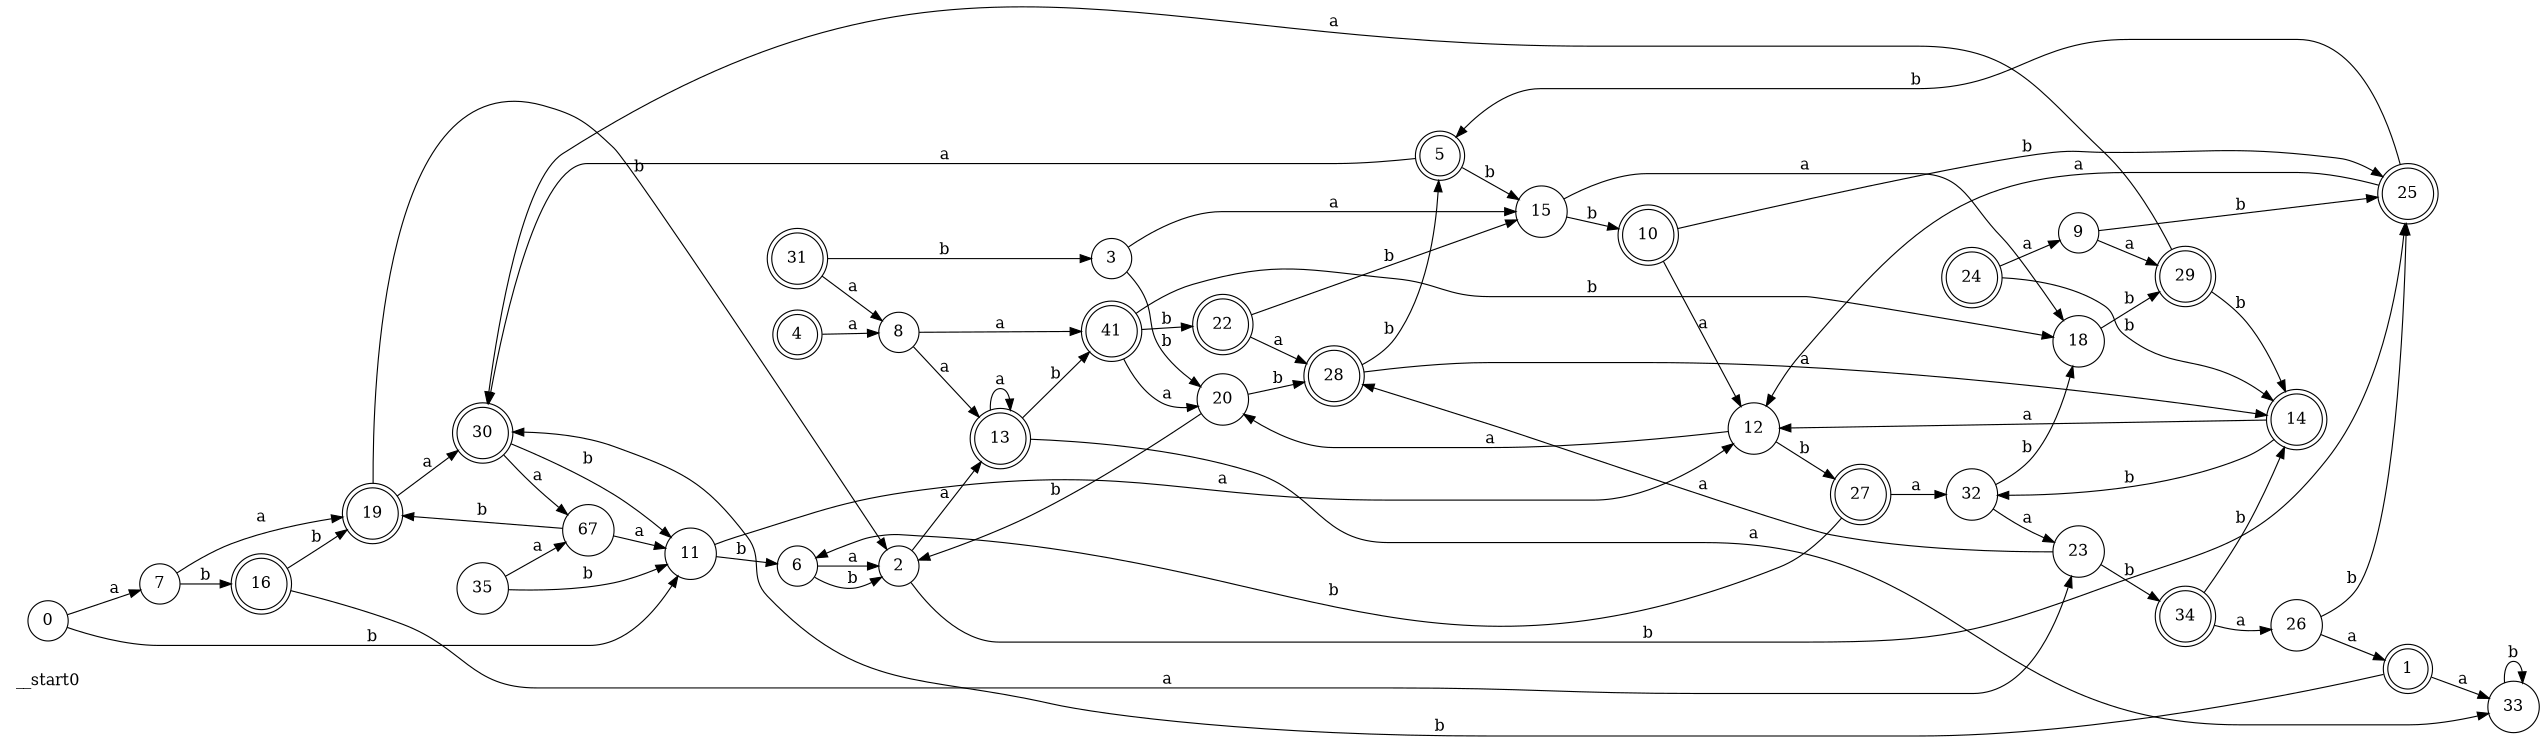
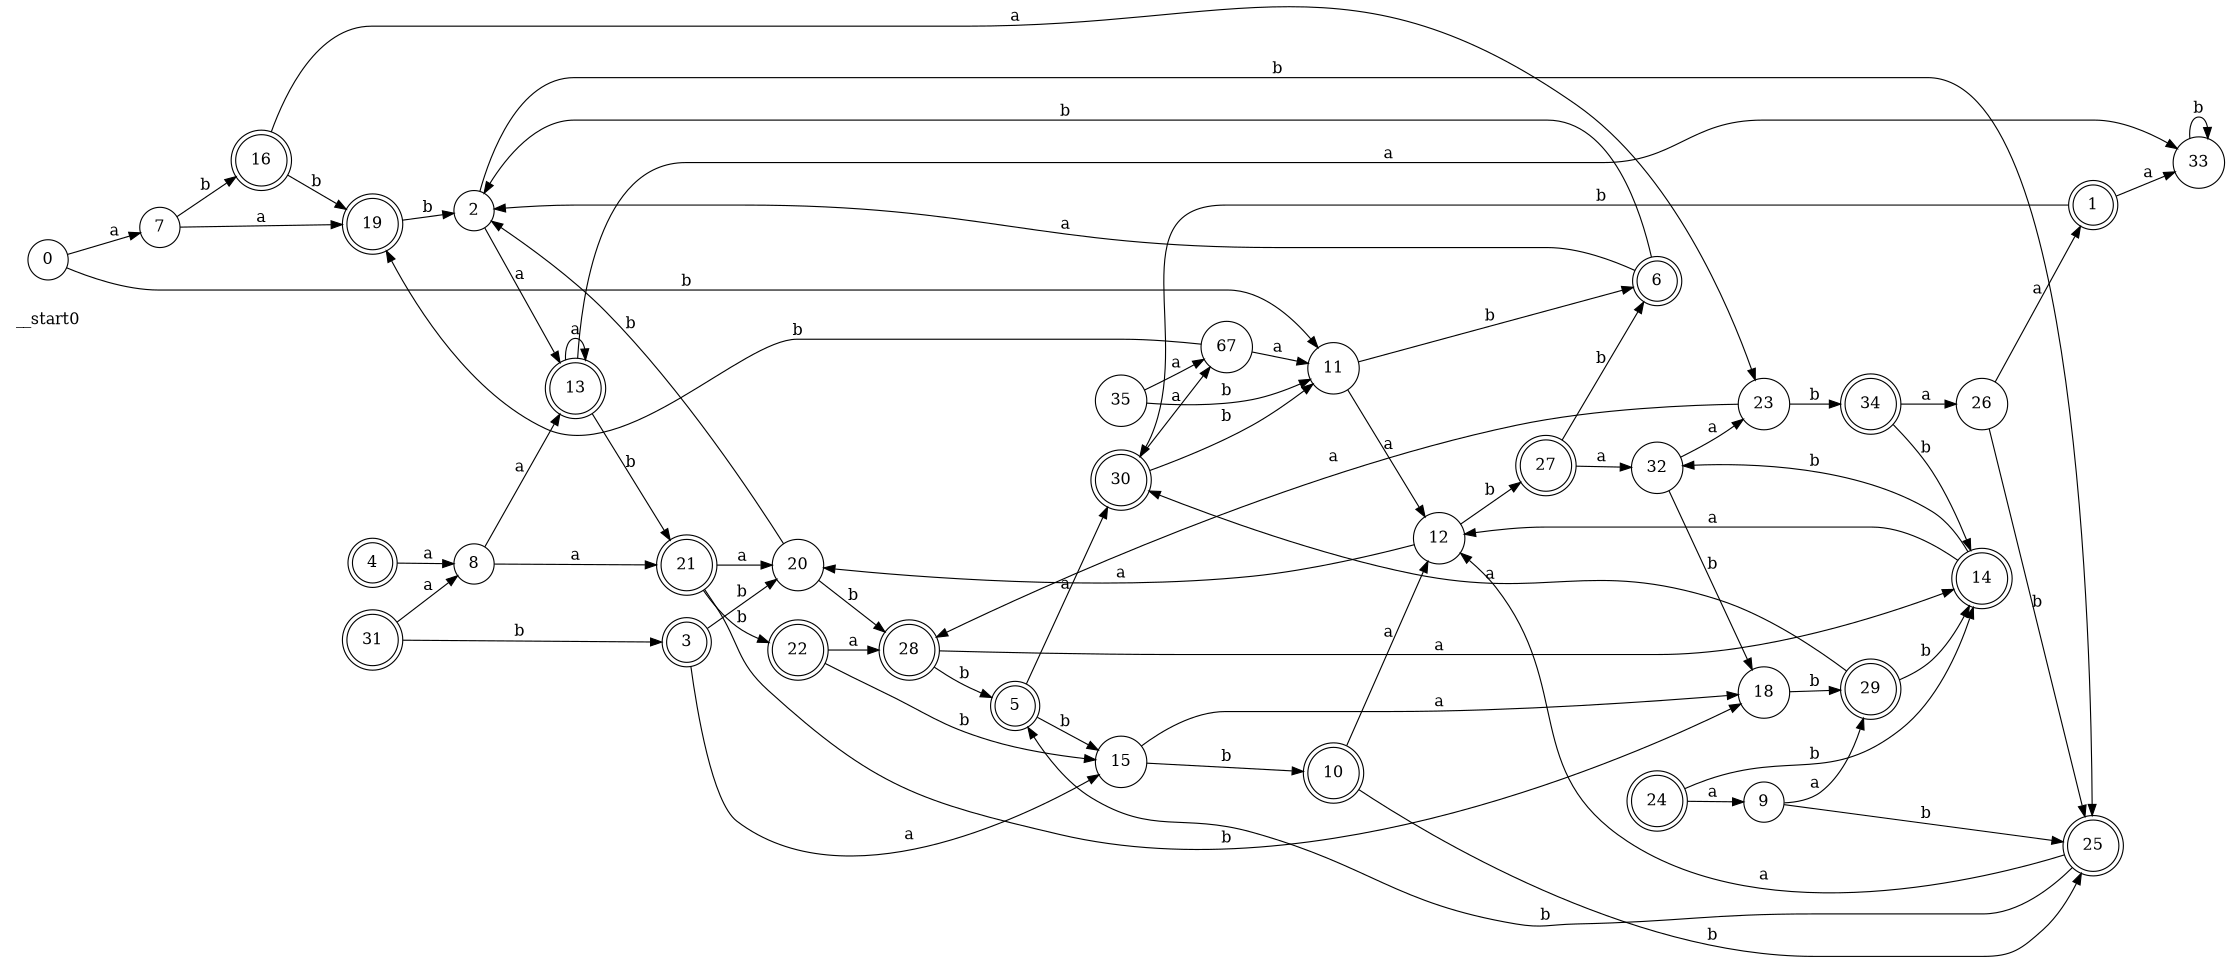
(1112, 259) -> (687, 642)
(1112, 331) -> (687, 565)
(423, 477) -> none
(797, 566) -> (1657, 281)
